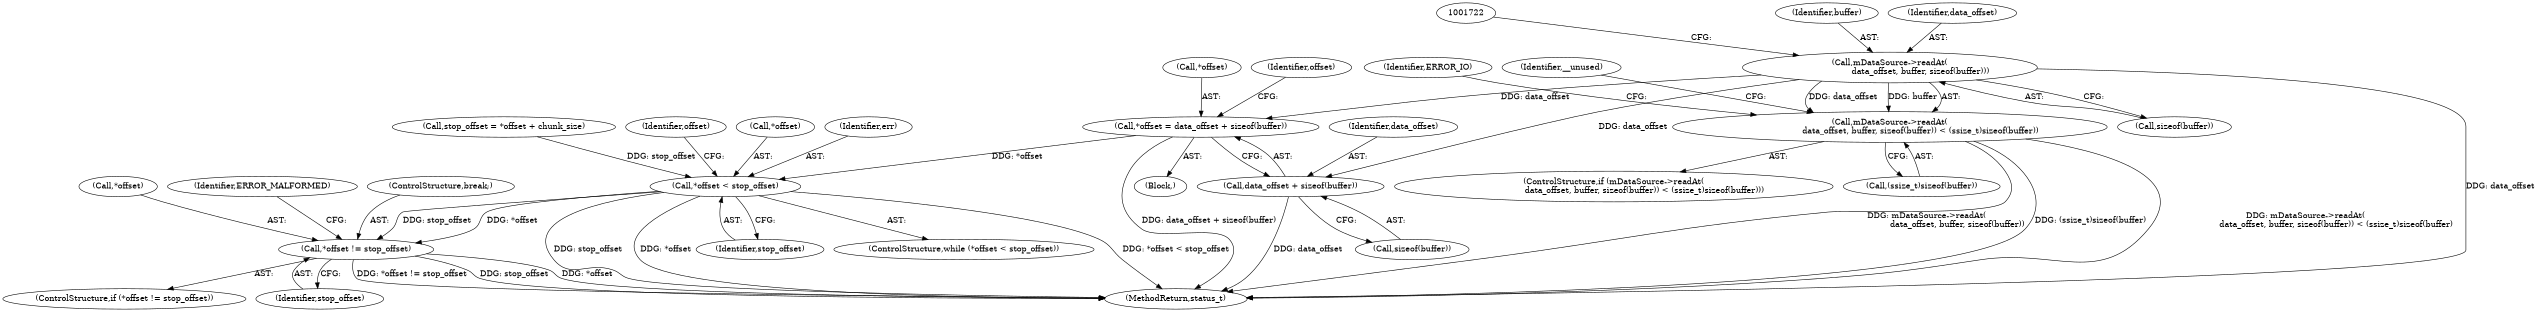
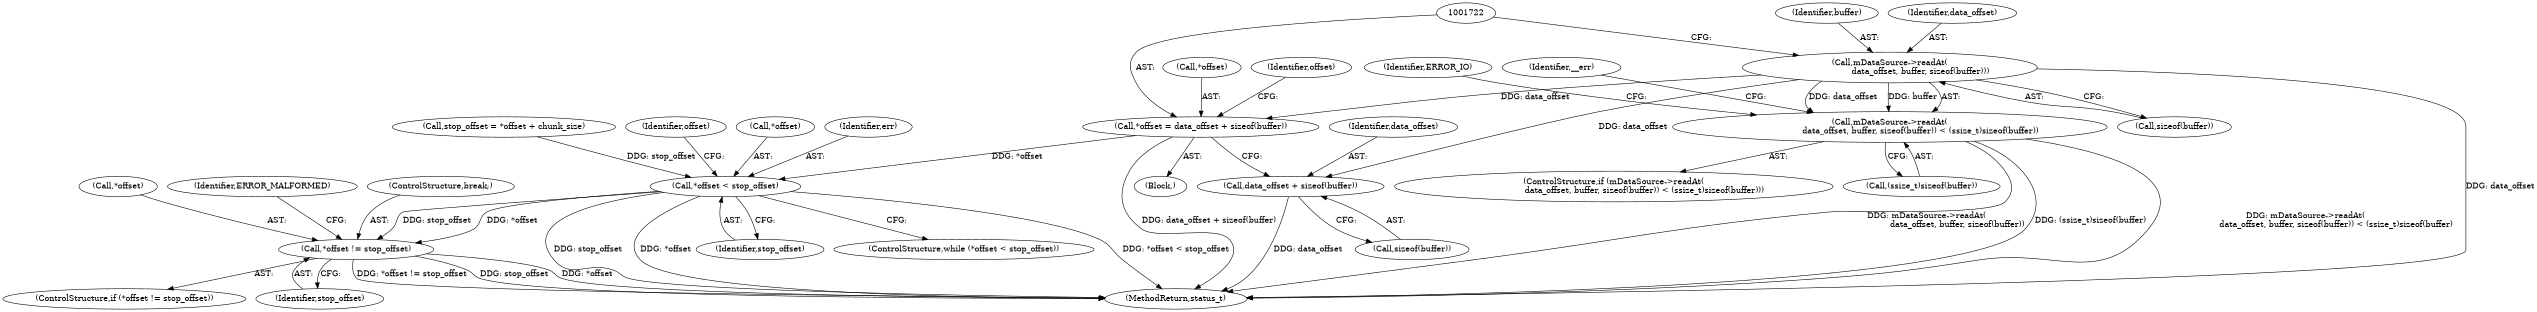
(1562, 68) -> (1562, 68)
(1266, 153) -> (1245, 29)
(898, 221) -> (898, 221)
